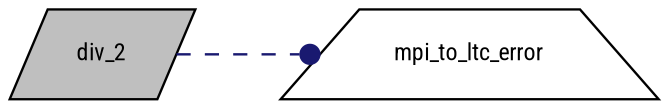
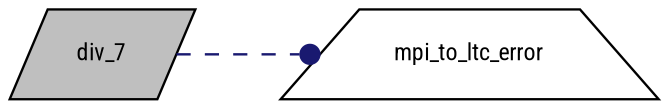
(103, 54) -> (103, 54)
